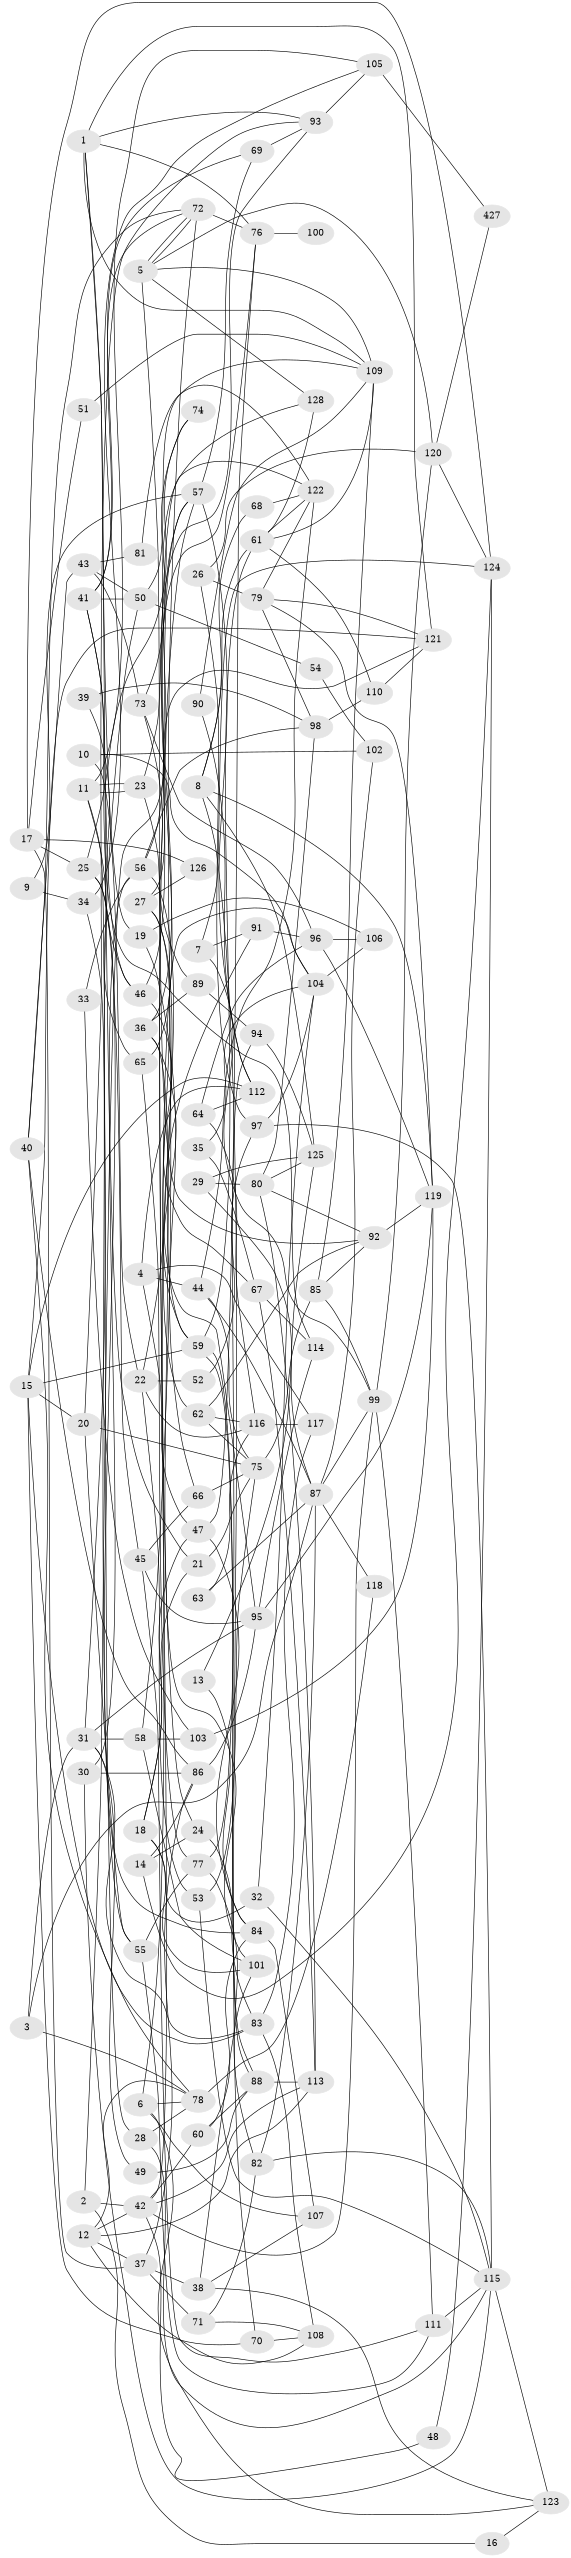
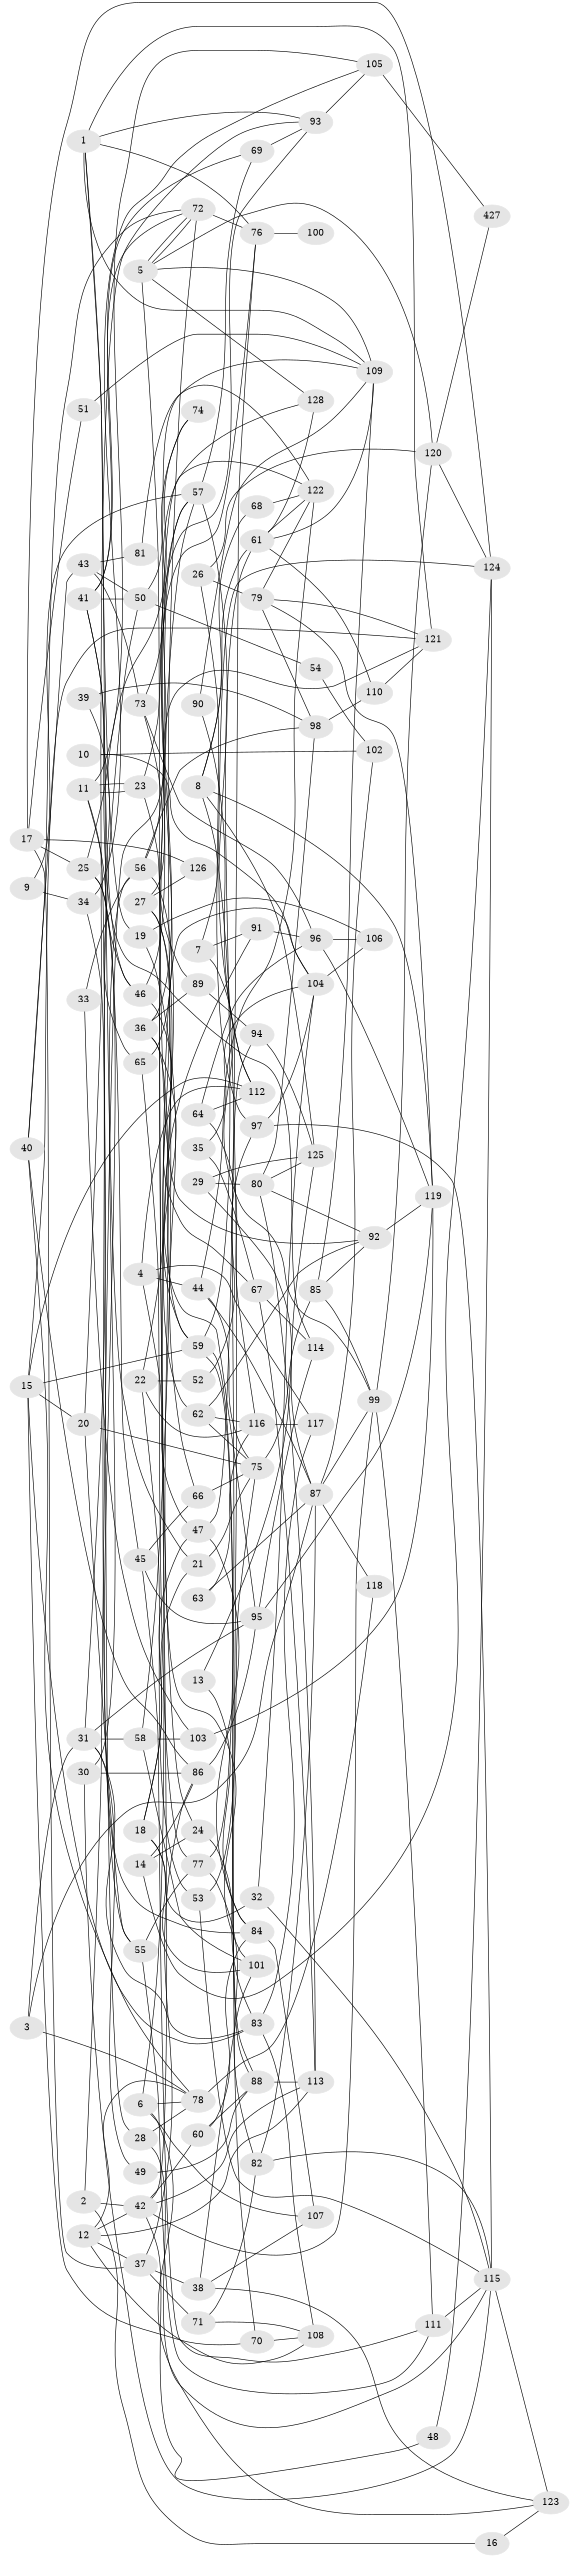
(119, 1066) -> none
